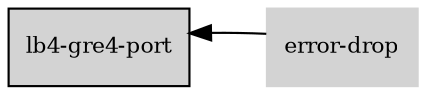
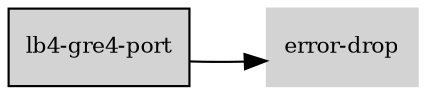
(239, 33) -> (217, 62)
